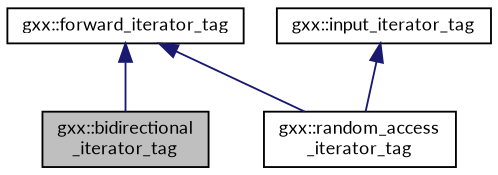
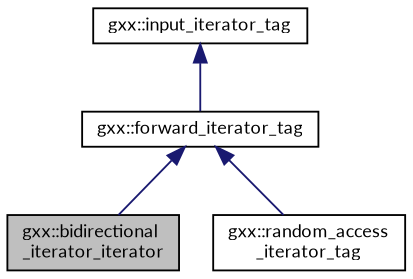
(371, 87) -> (200, 87)
(126, 139) -> (93, 243)
